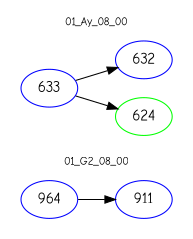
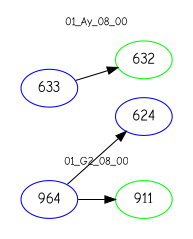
(144, 60) -> (144, 60)
(92, 101) -> (93, 161)
(144, 117) -> (144, 117)
(144, 199) -> (144, 199)
